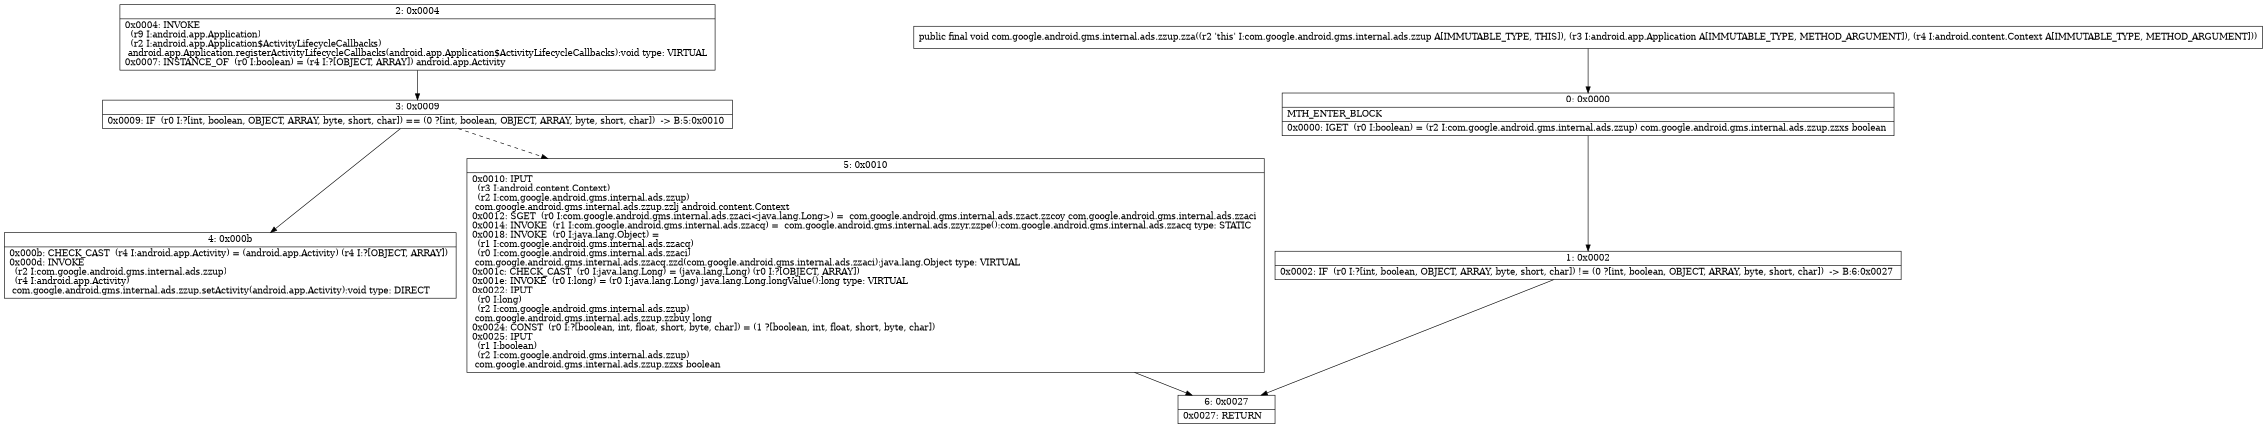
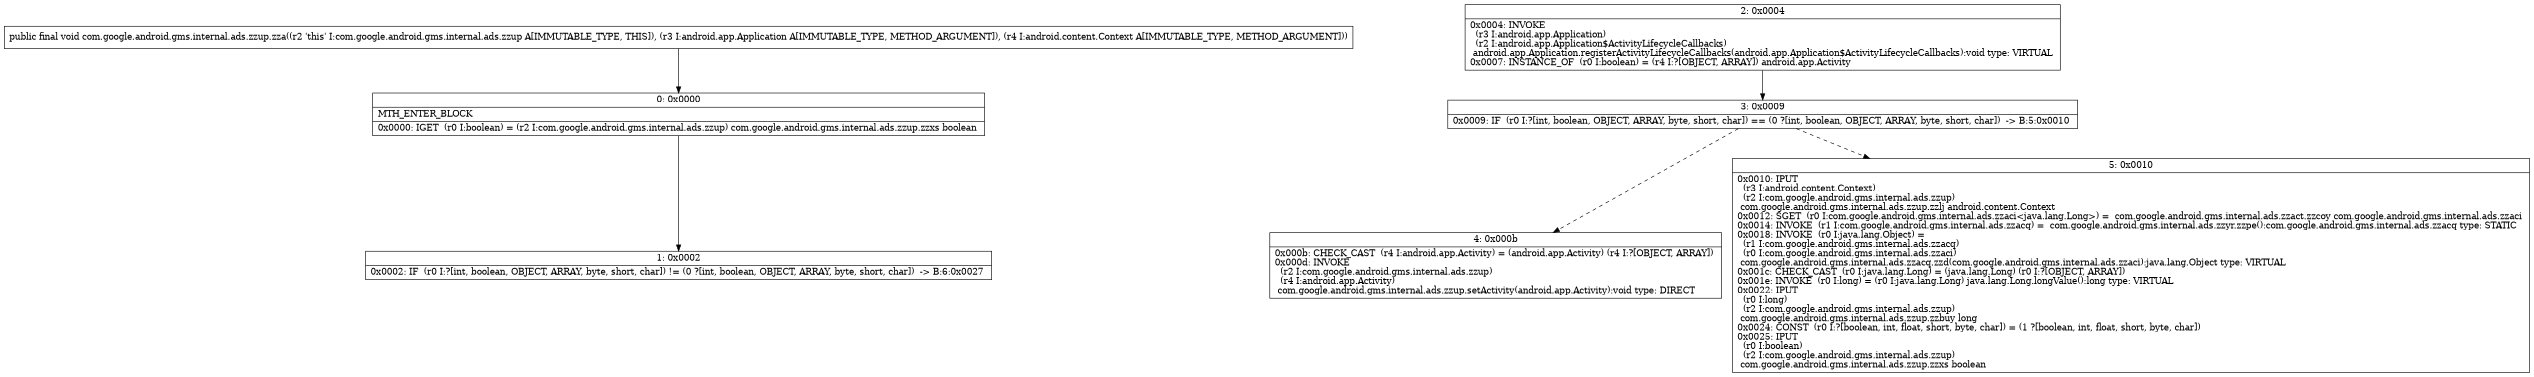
(193, 35) -> (1538, 35)
(338, 179) -> (1648, 179)
(505, 346) -> (1770, 346)
(1227, 409) -> none
